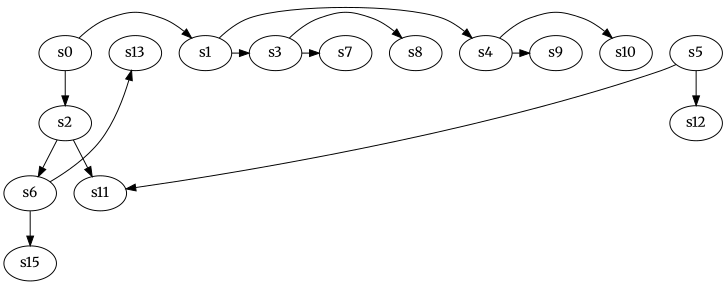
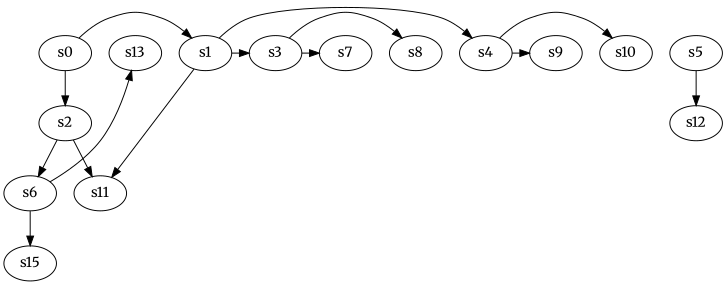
(409, 138) -> (156, 119)
